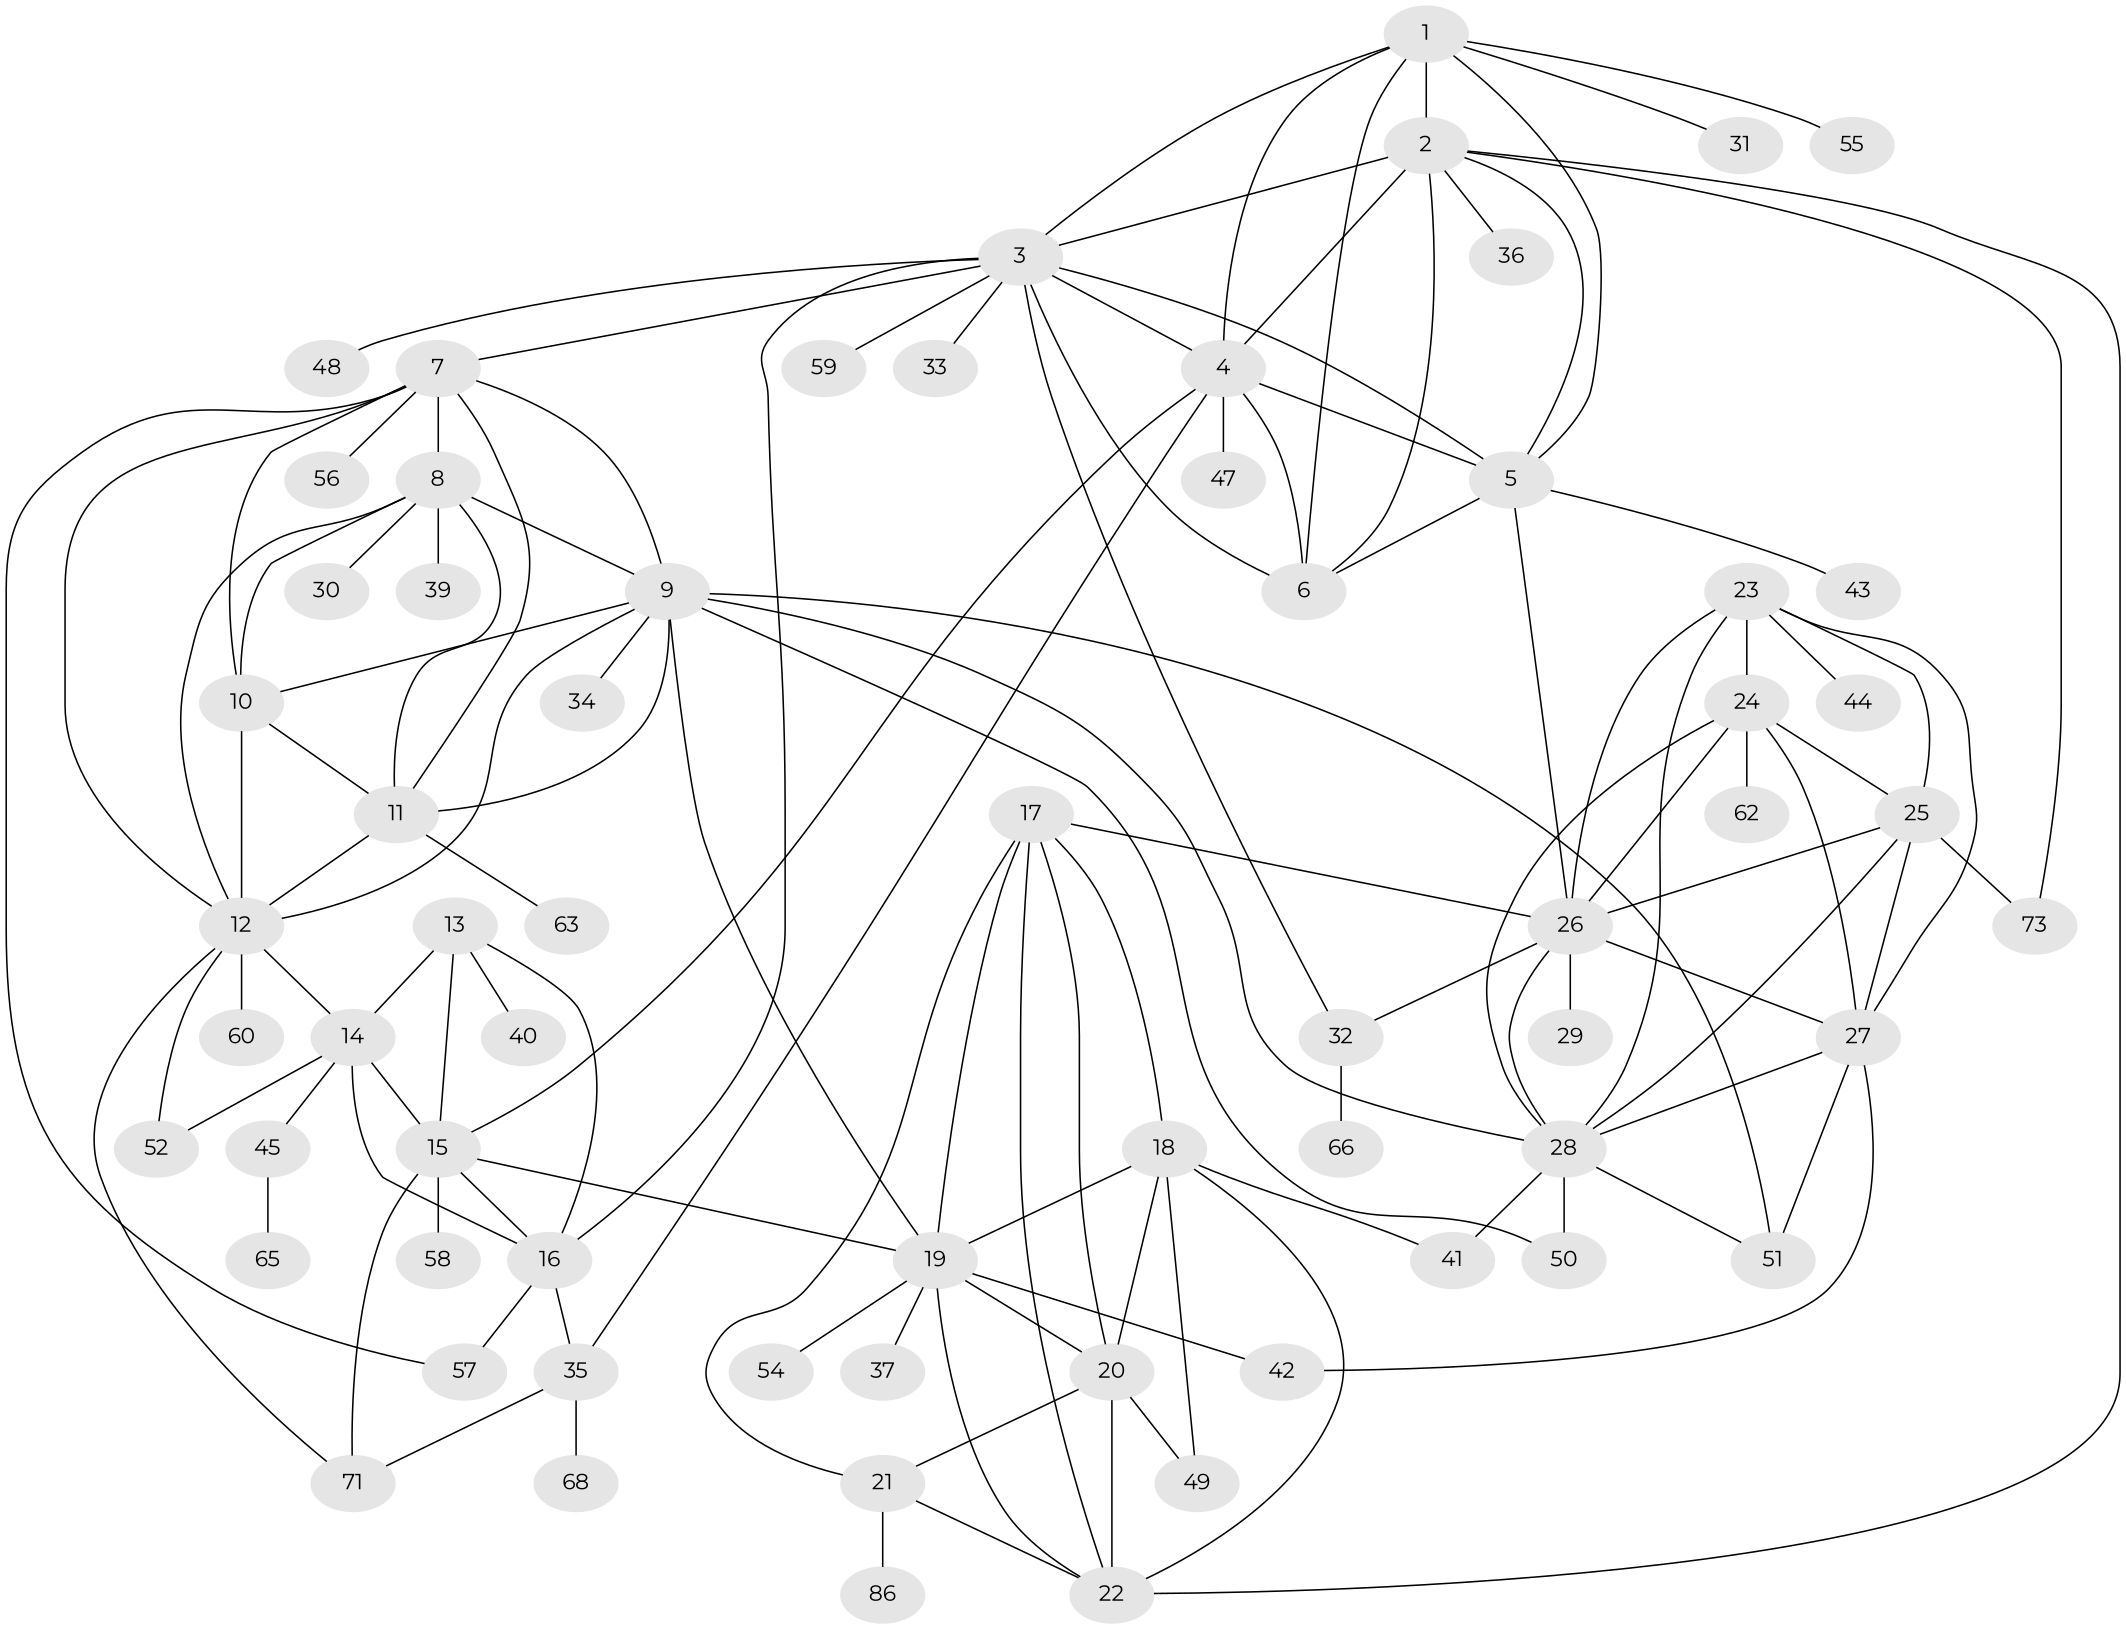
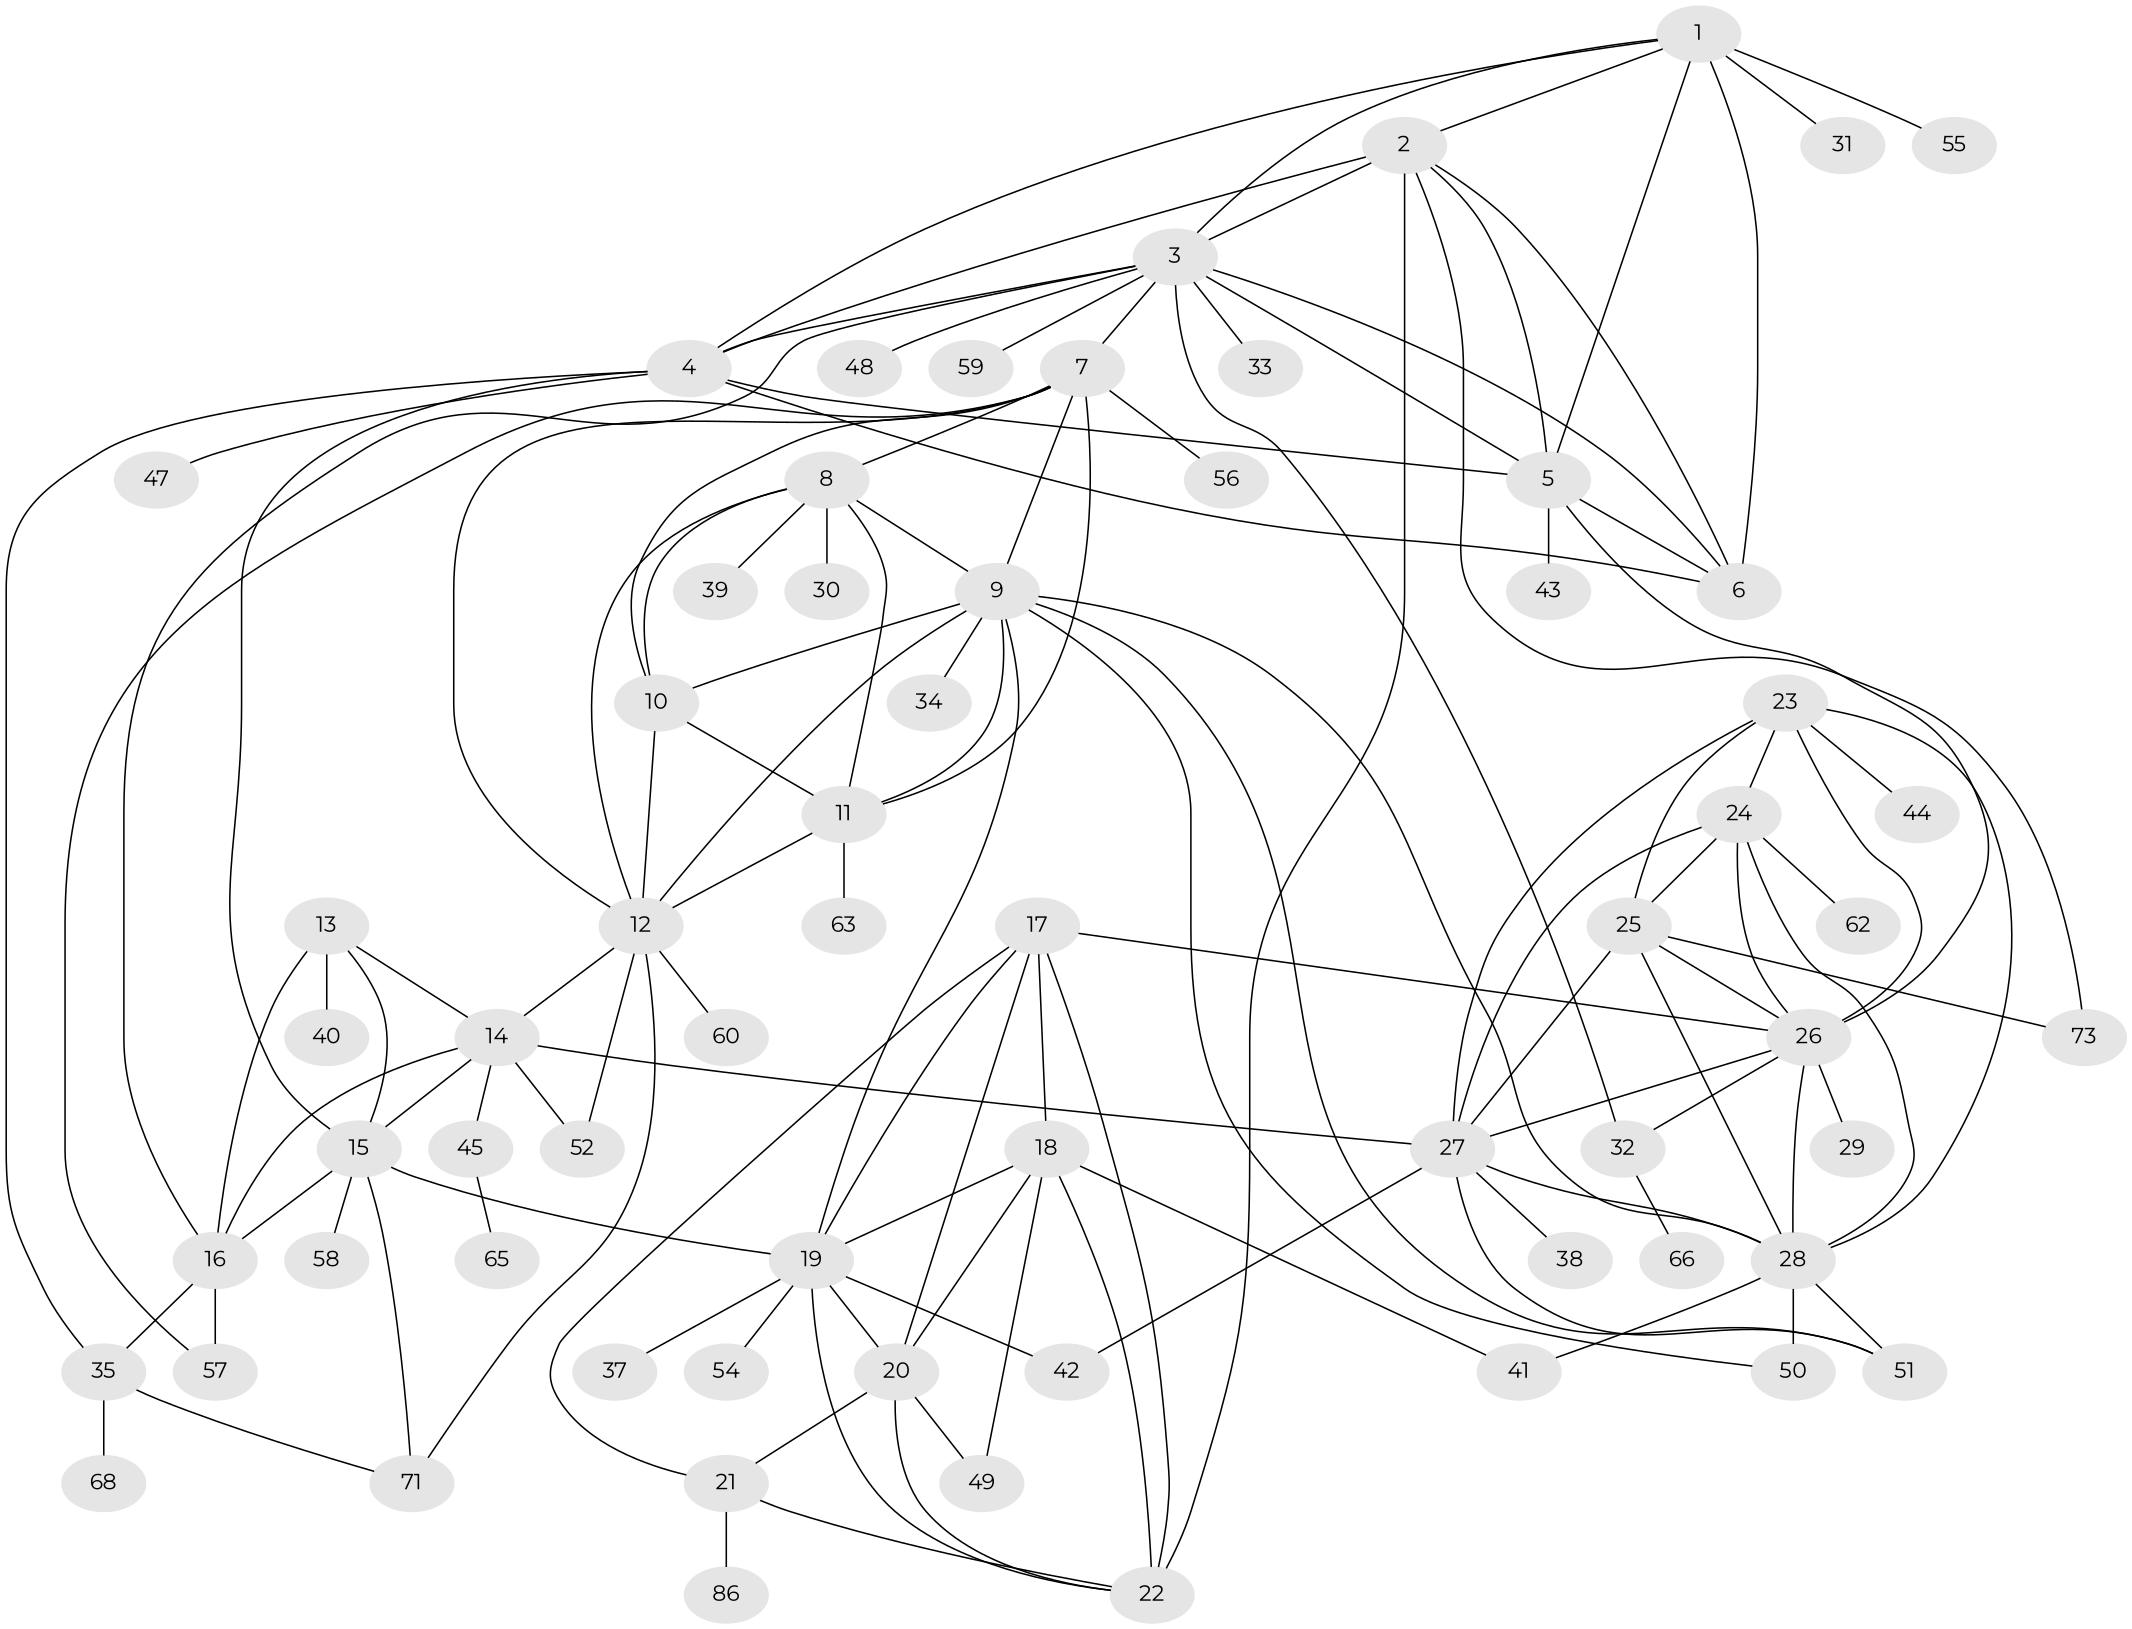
(1511, 257) -> none
none -> (952, 1098)
none -> (1570, 1261)
